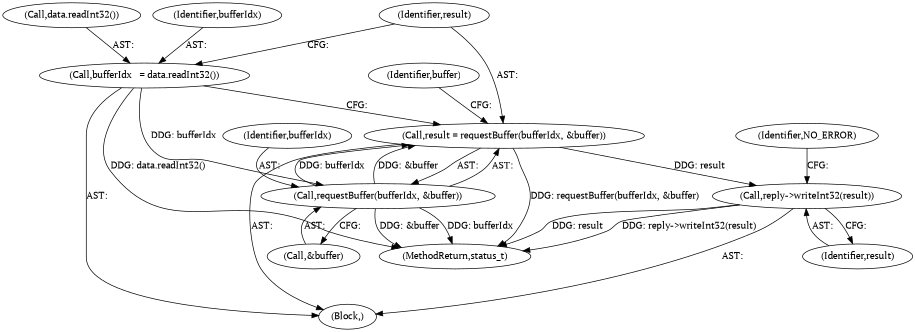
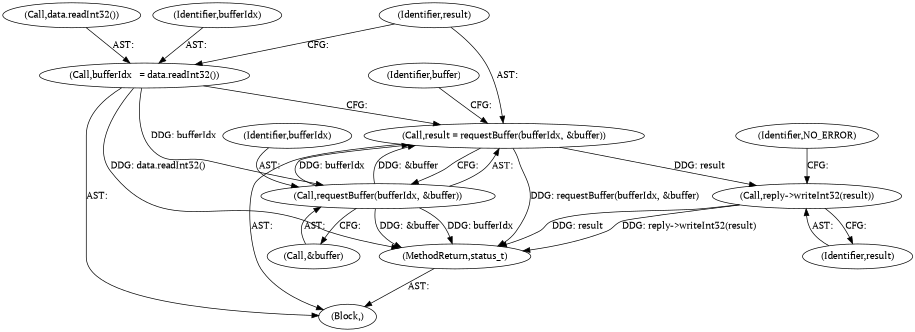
(469, 166) -> (469, 166)
(594, 281) -> (403, 286)
